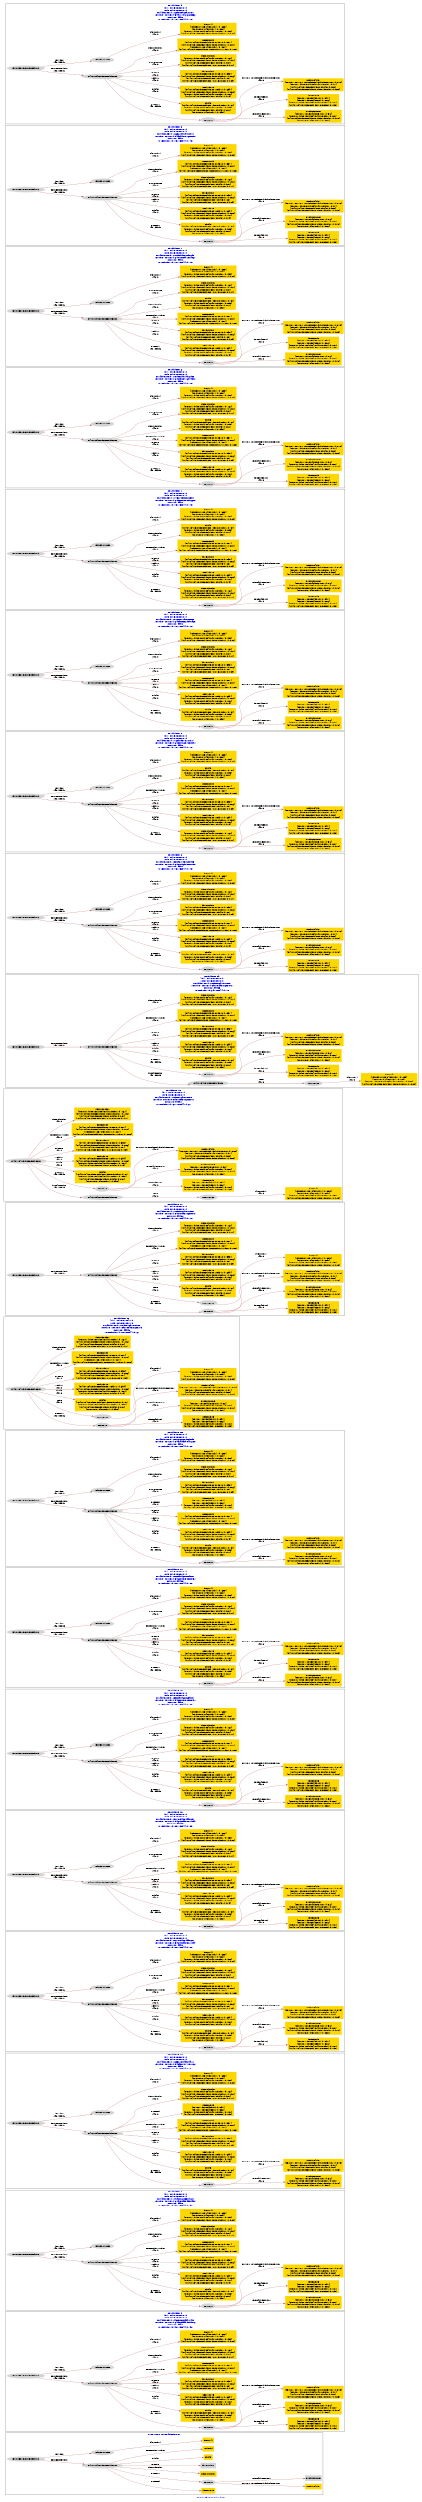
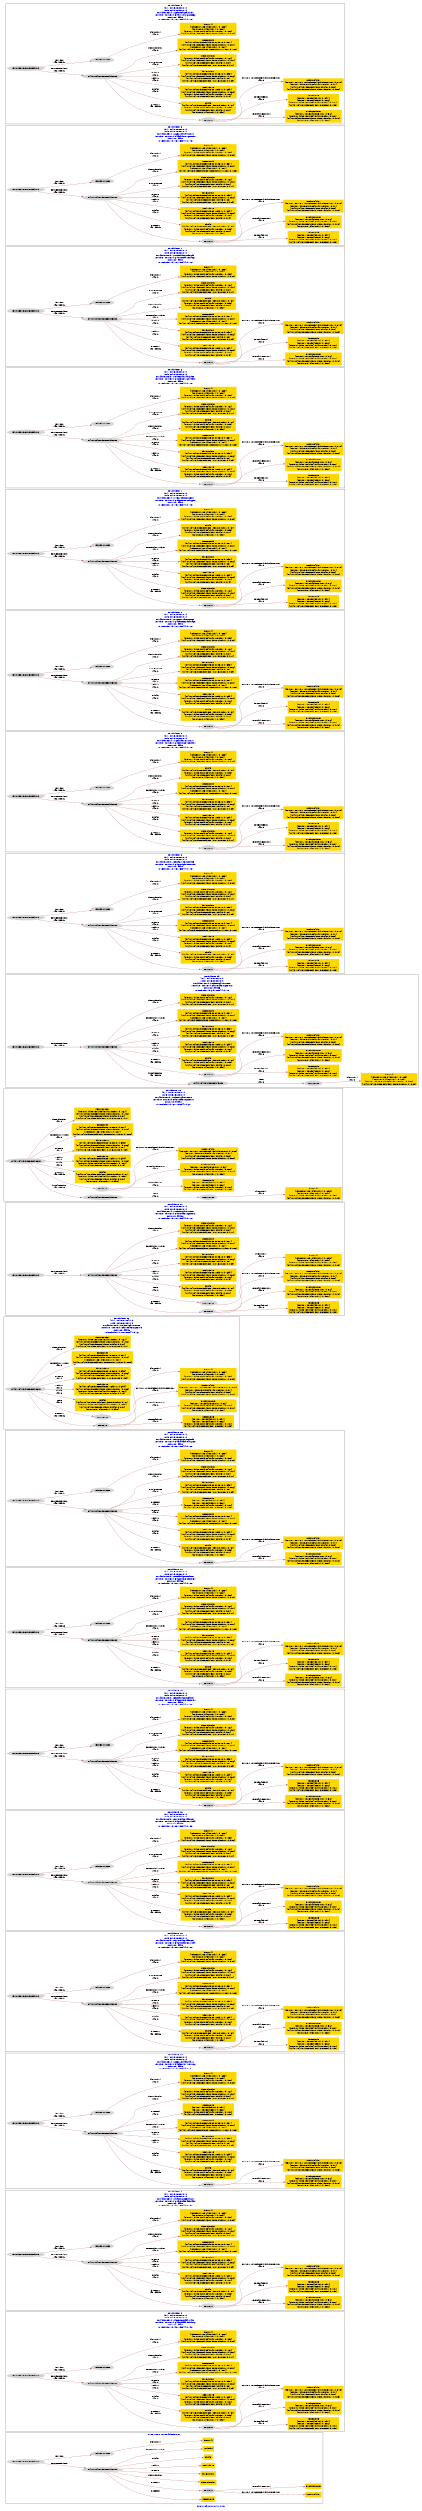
(208, 2466) -> (208, 2474)
none -> (208, 2466)
(313, 2478) -> (313, 2486)
